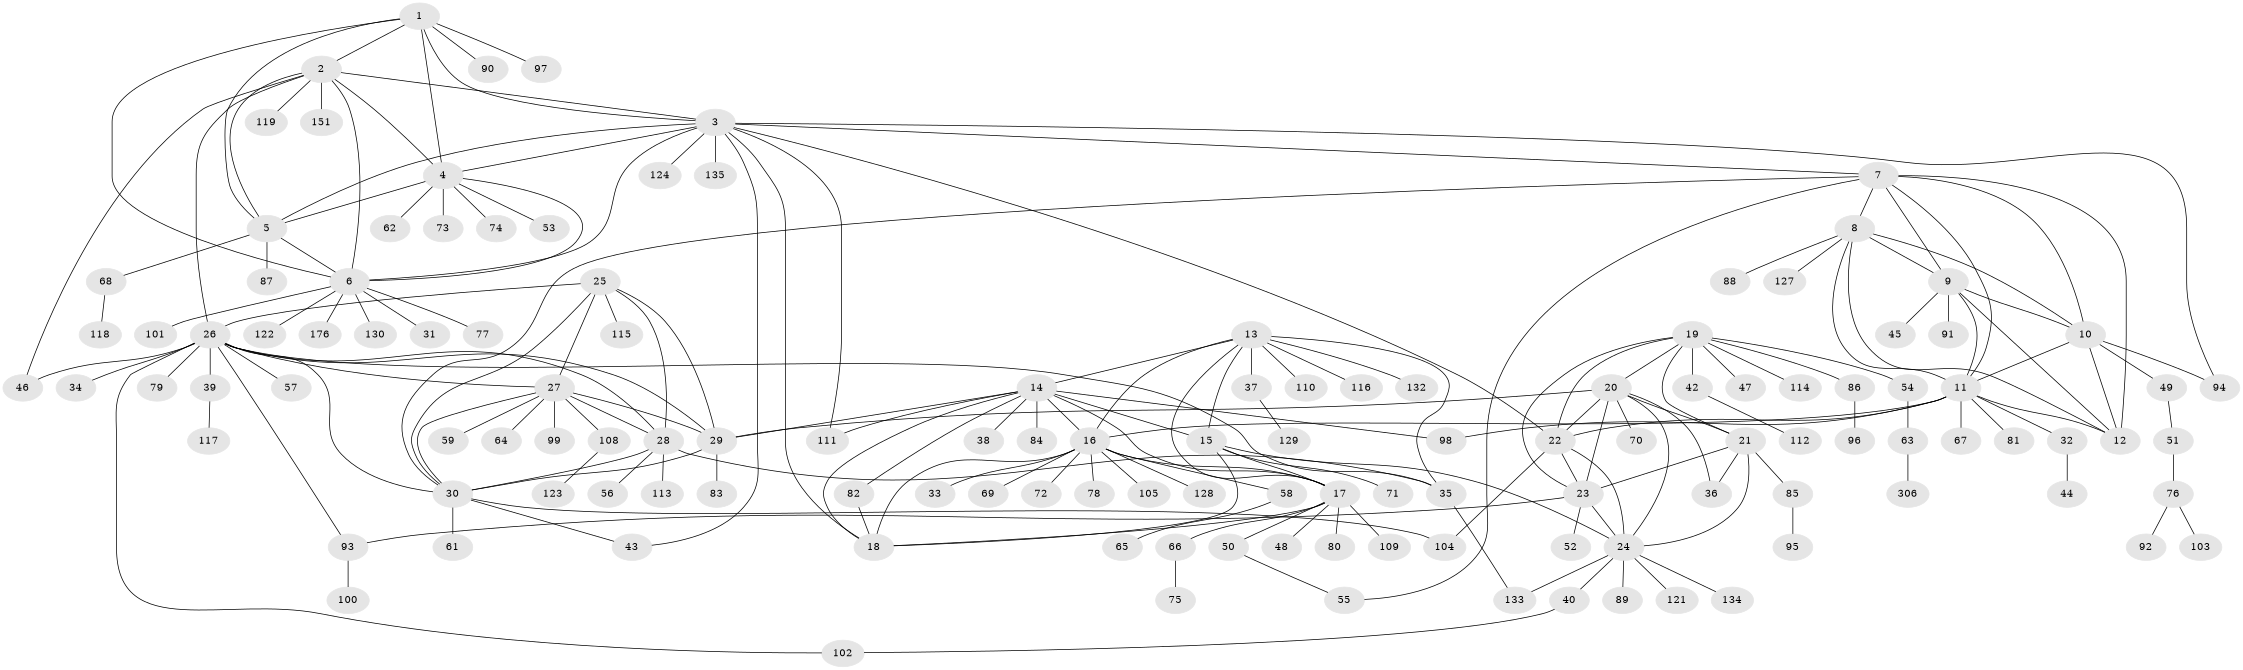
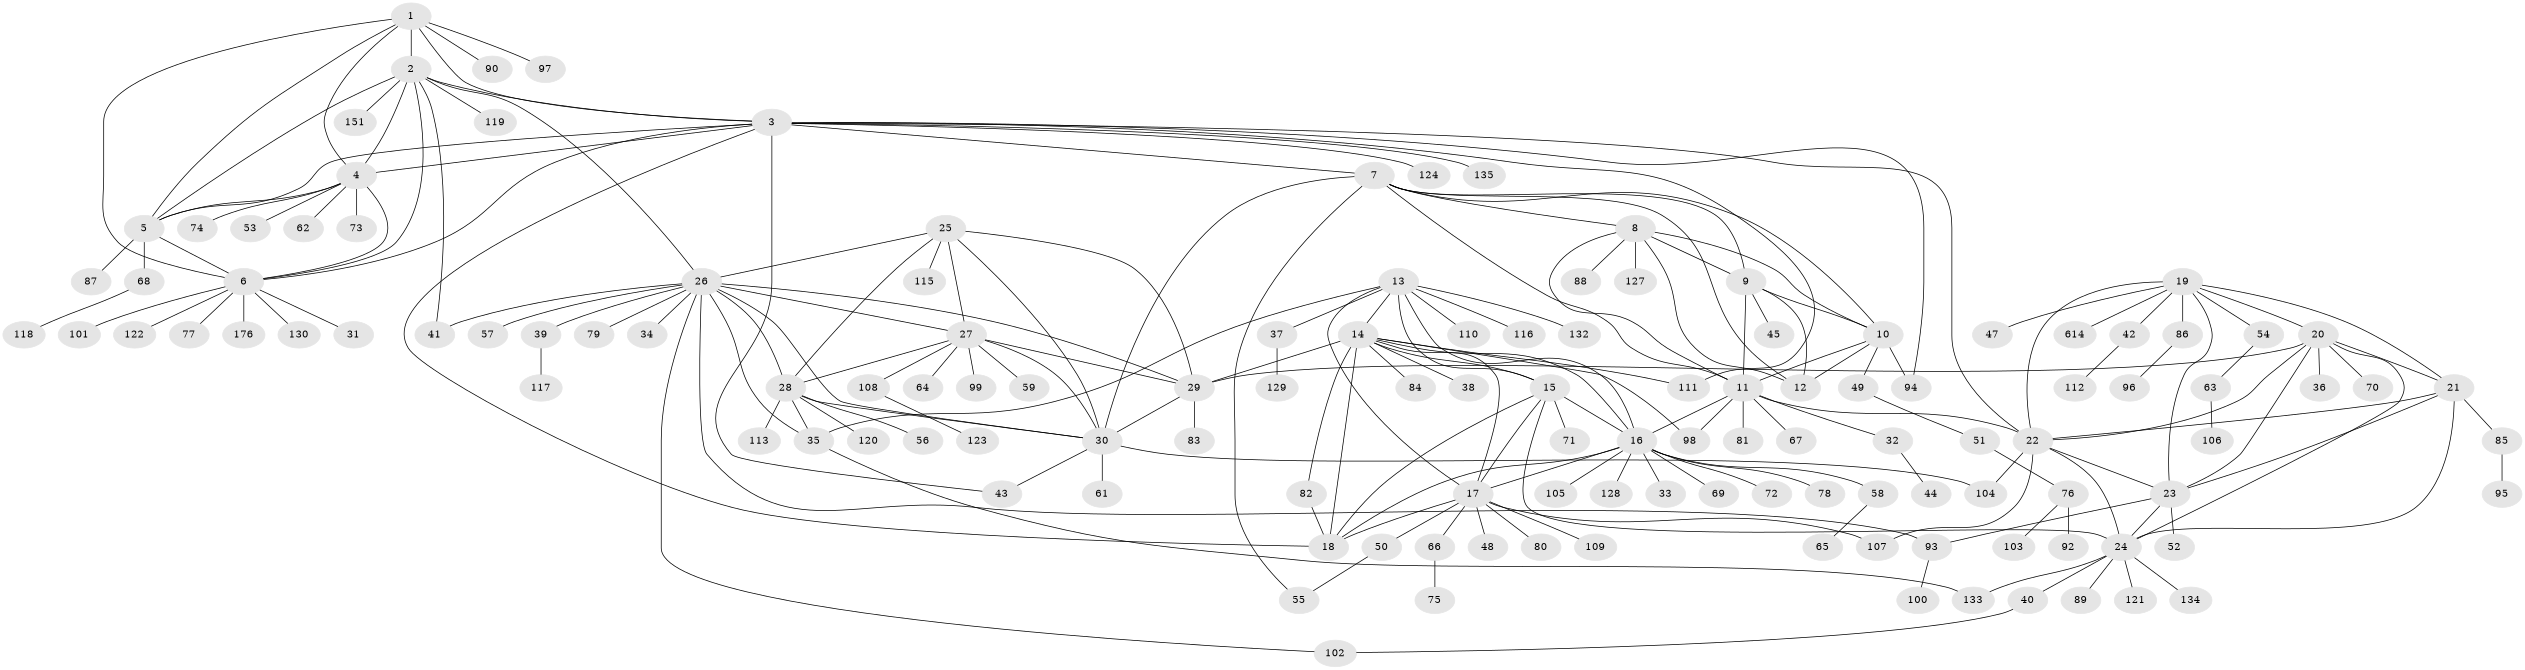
(1948, 335) -> none
(23, 388) -> (435, 335)
(1800, 388) -> (2075, 335)
none -> (1593, 414)
(2041, 414) -> none
none -> (868, 441)
(1729, 468) -> (2245, 420)
(1908, 494) -> (2212, 441)
none -> (1877, 547)
